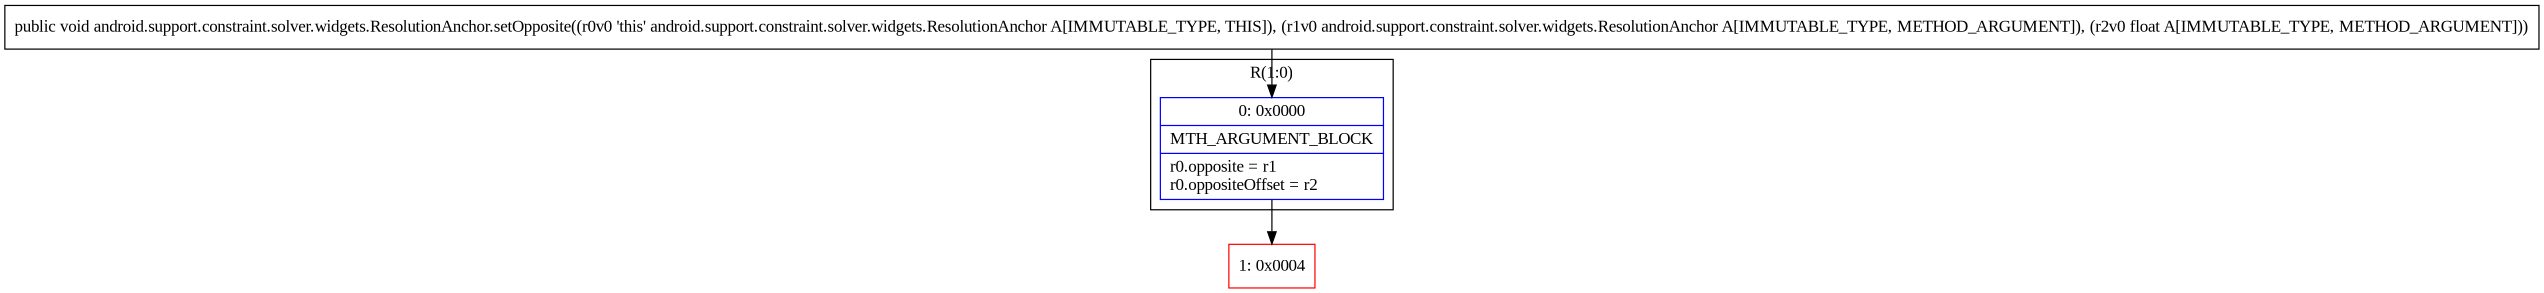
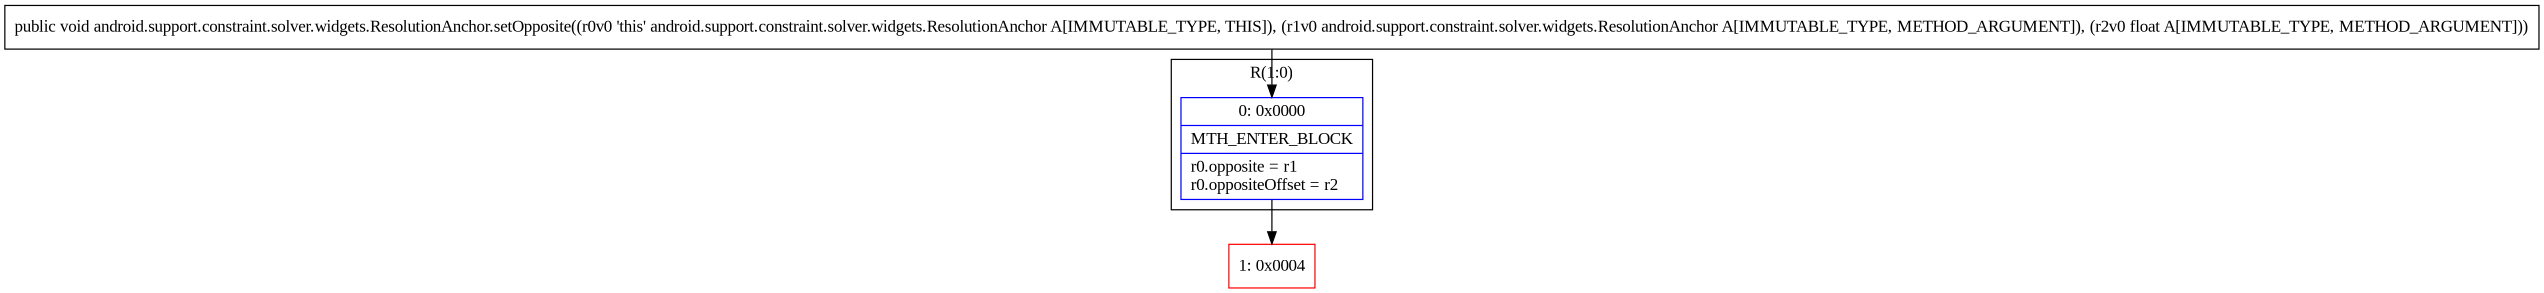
(1272, 139) -> (1272, 139)
